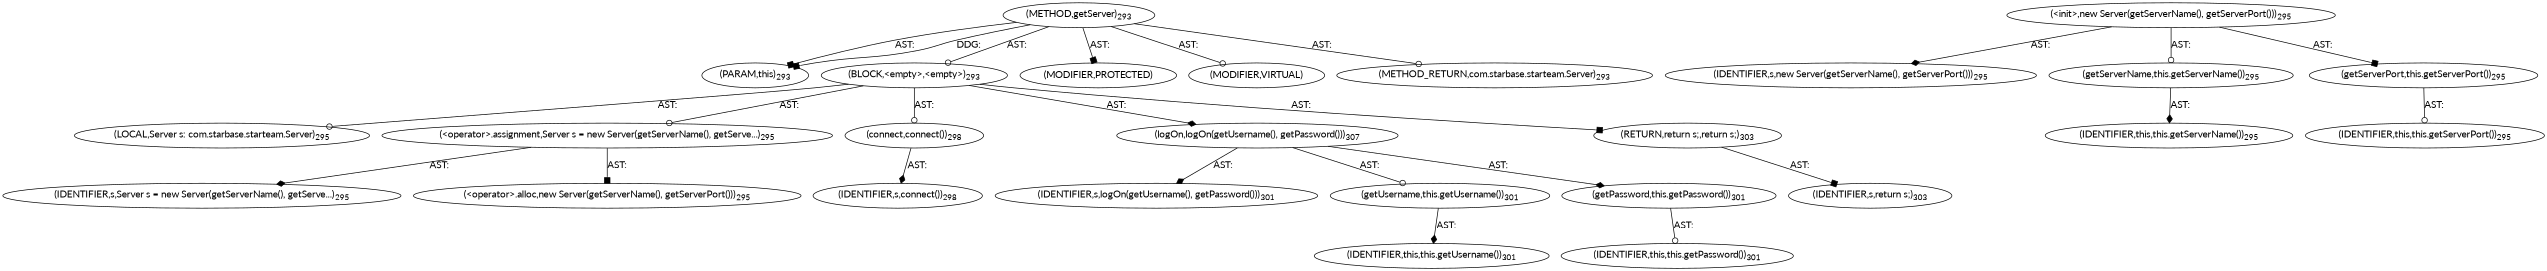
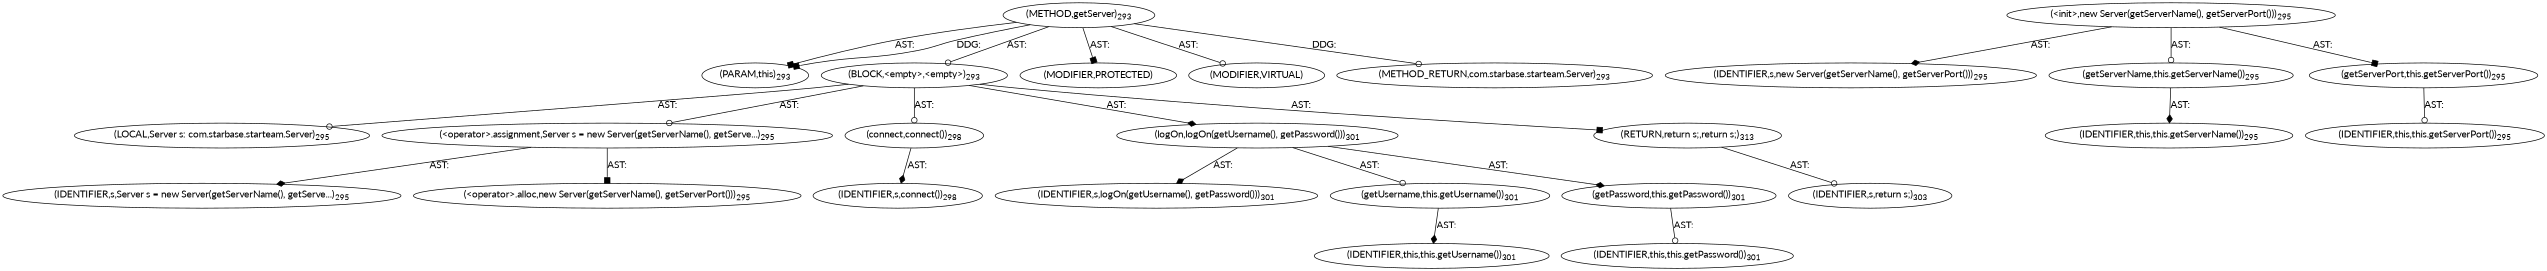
(1323, 45) -> (1326, 45)
(1353, 135) -> (1353, 135)
(1747, 135) -> (1747, 135)
(1776, 165) -> (1777, 165)
